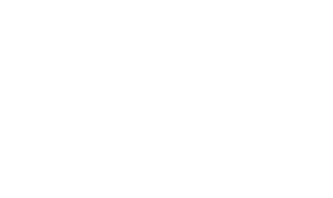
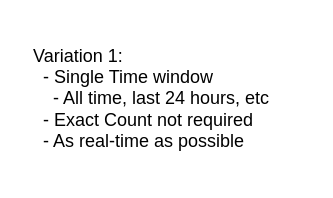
none -> (166, 98)
